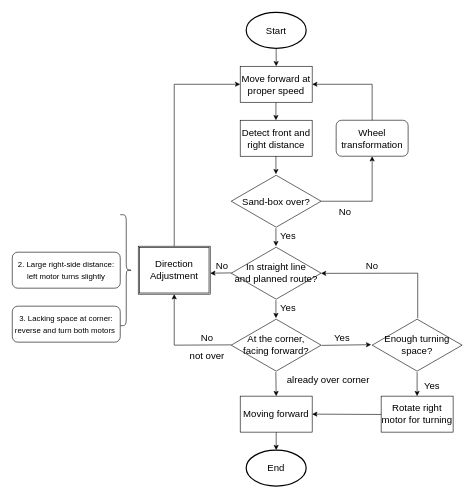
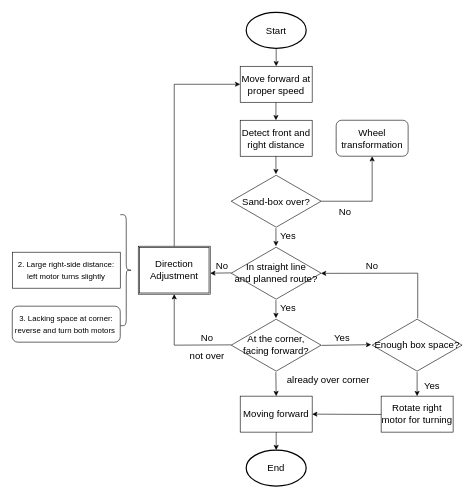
(372, 84) -> none
(66, 270) -> (66, 270)
(417, 345) -> (417, 345)
